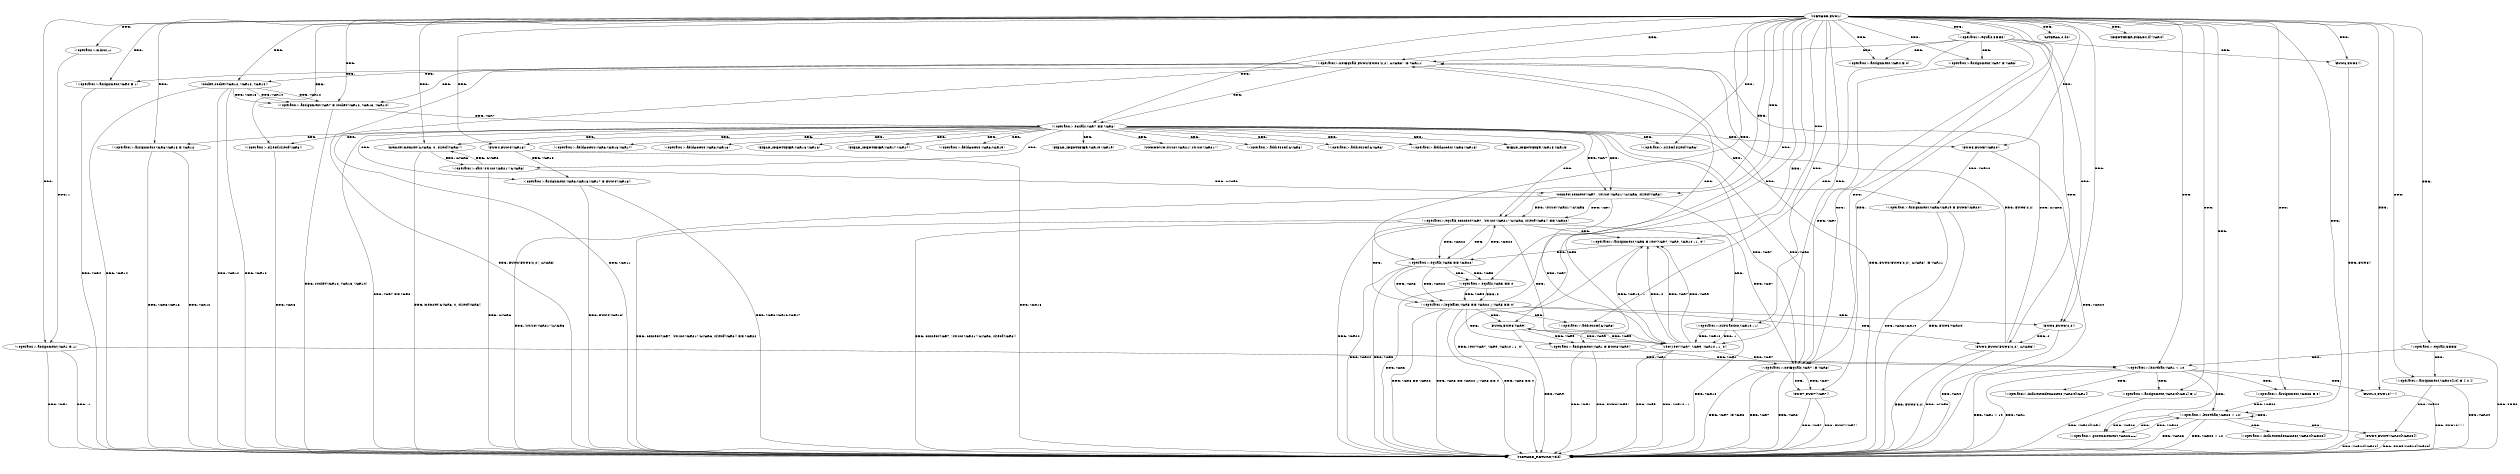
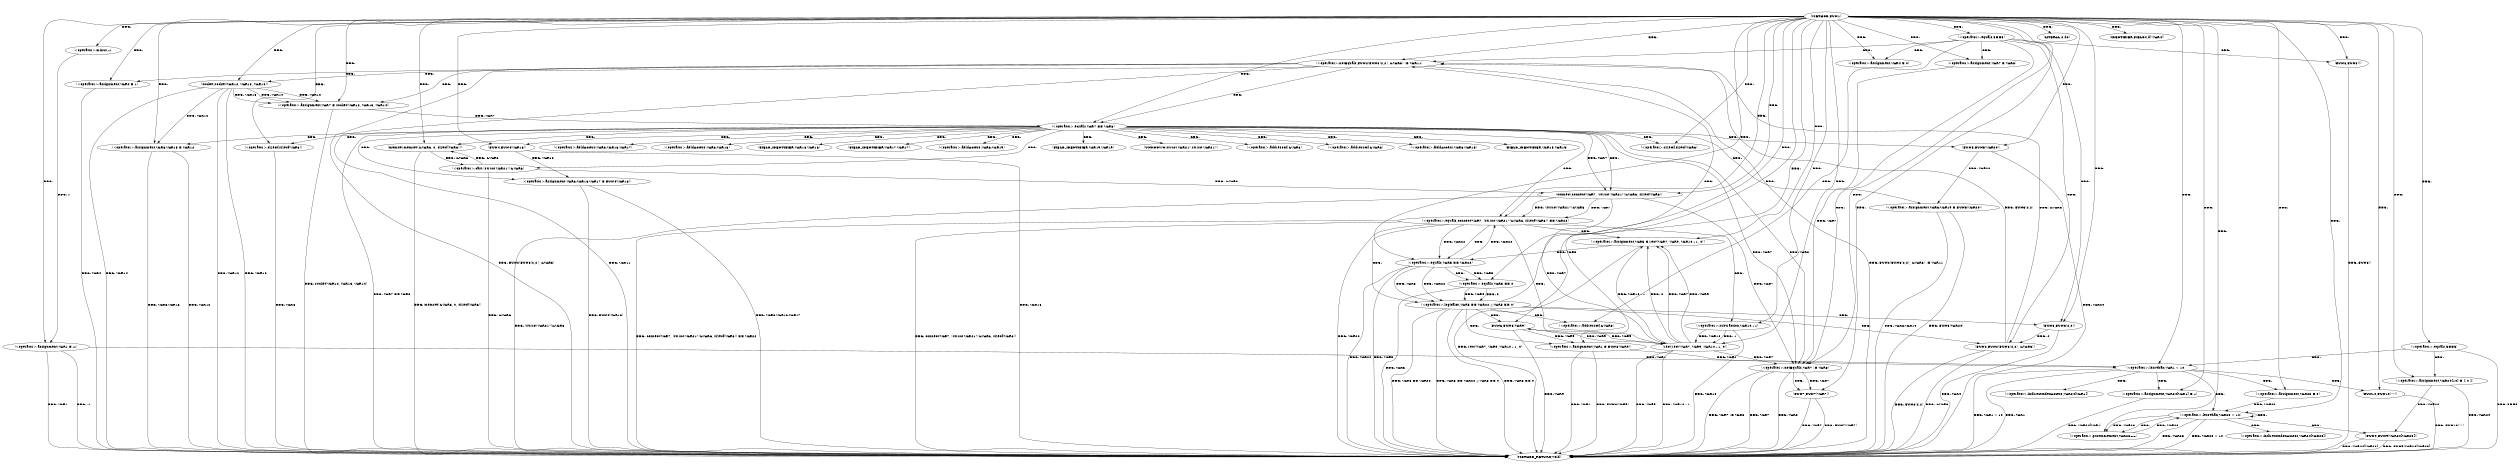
none -> (189, 112)
